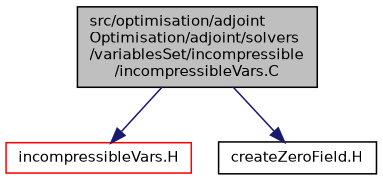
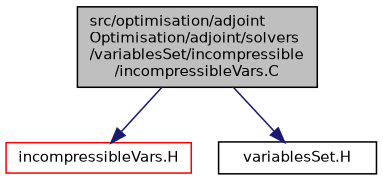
(298, 158) -> (298, 158)
